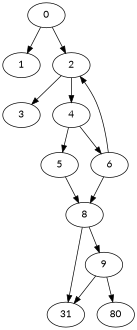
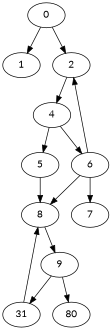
(21, 115) -> none
none -> (90, 215)
(76, 261) -> (30, 268)
